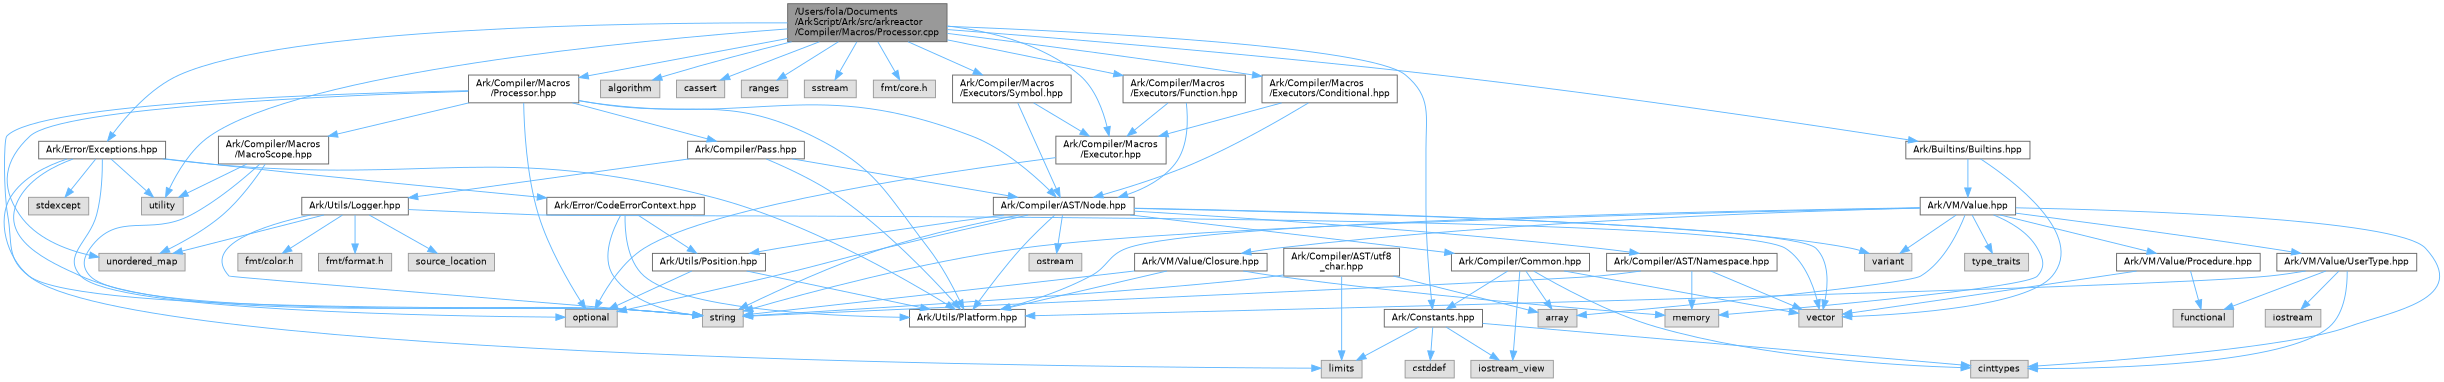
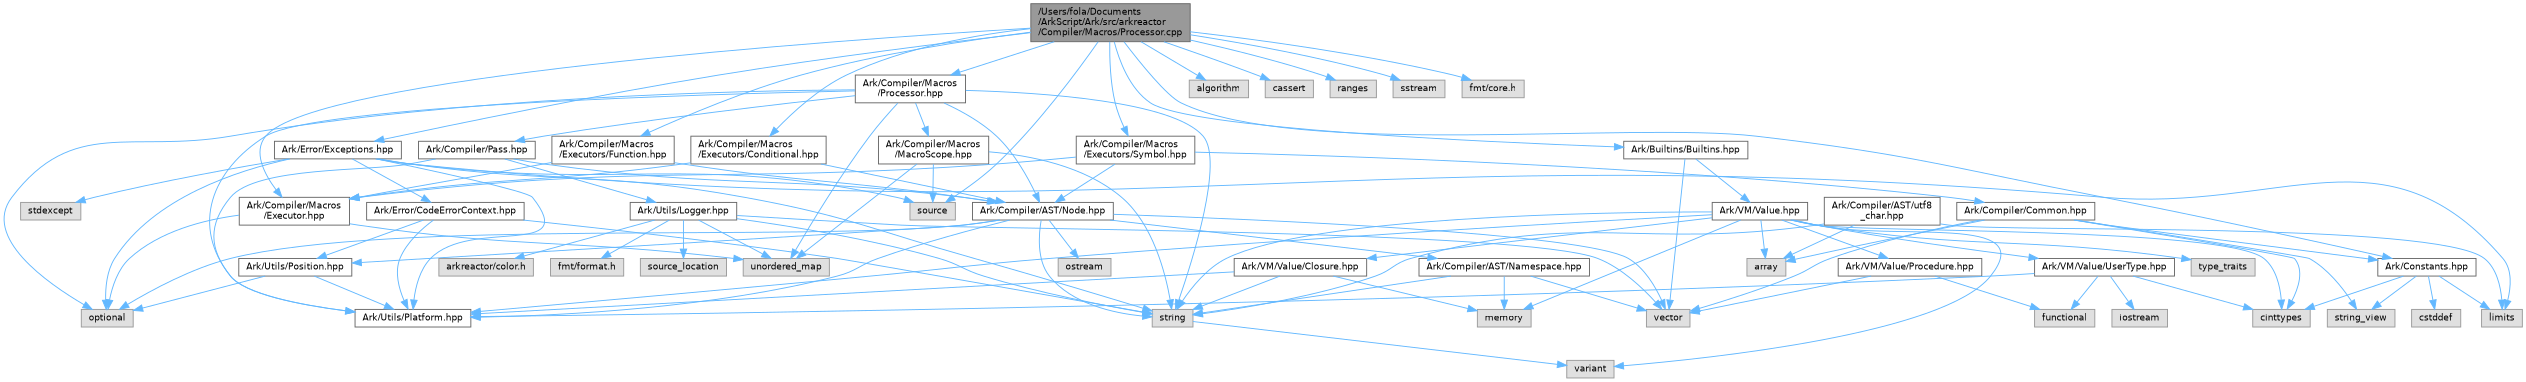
(162, 206) -> (933, 211)
(1498, 219) -> (1375, 343)
(1295, 235) -> (1585, 168)
none -> (541, 243)
(270, 262) -> (486, 267)
(1512, 369) -> (2361, 318)
